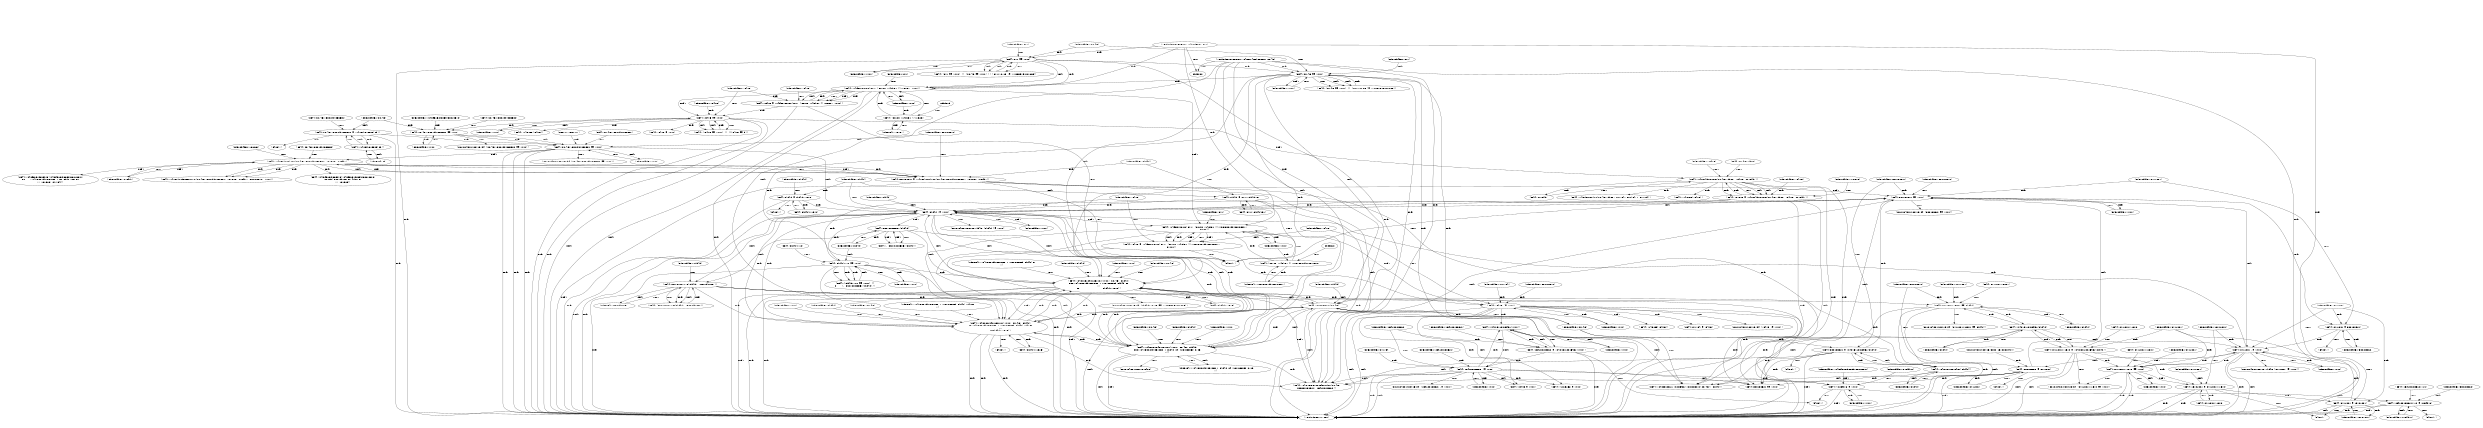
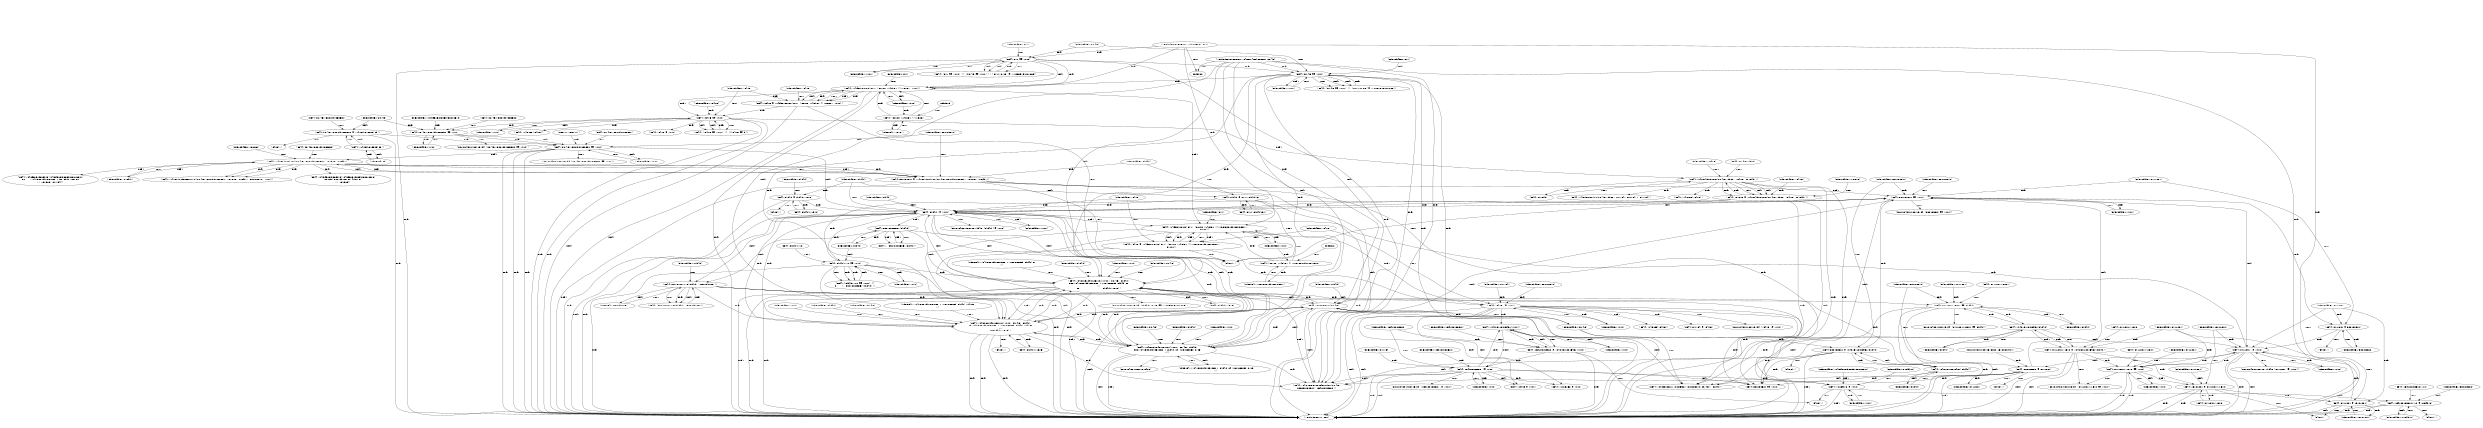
(365, 138) -> none
(371, 154) -> (371, 154)
